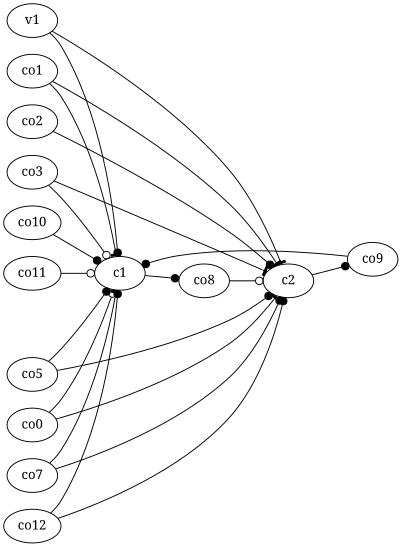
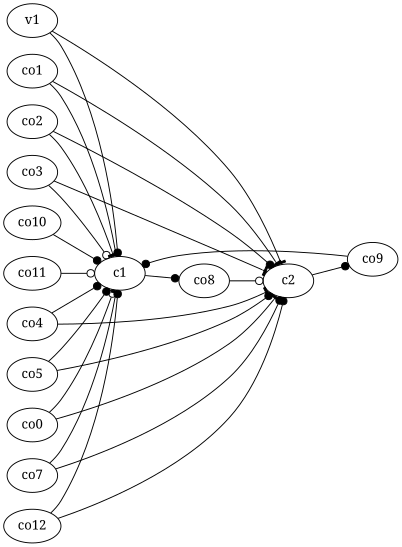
none -> (85, 187)
none -> (32, 324)
